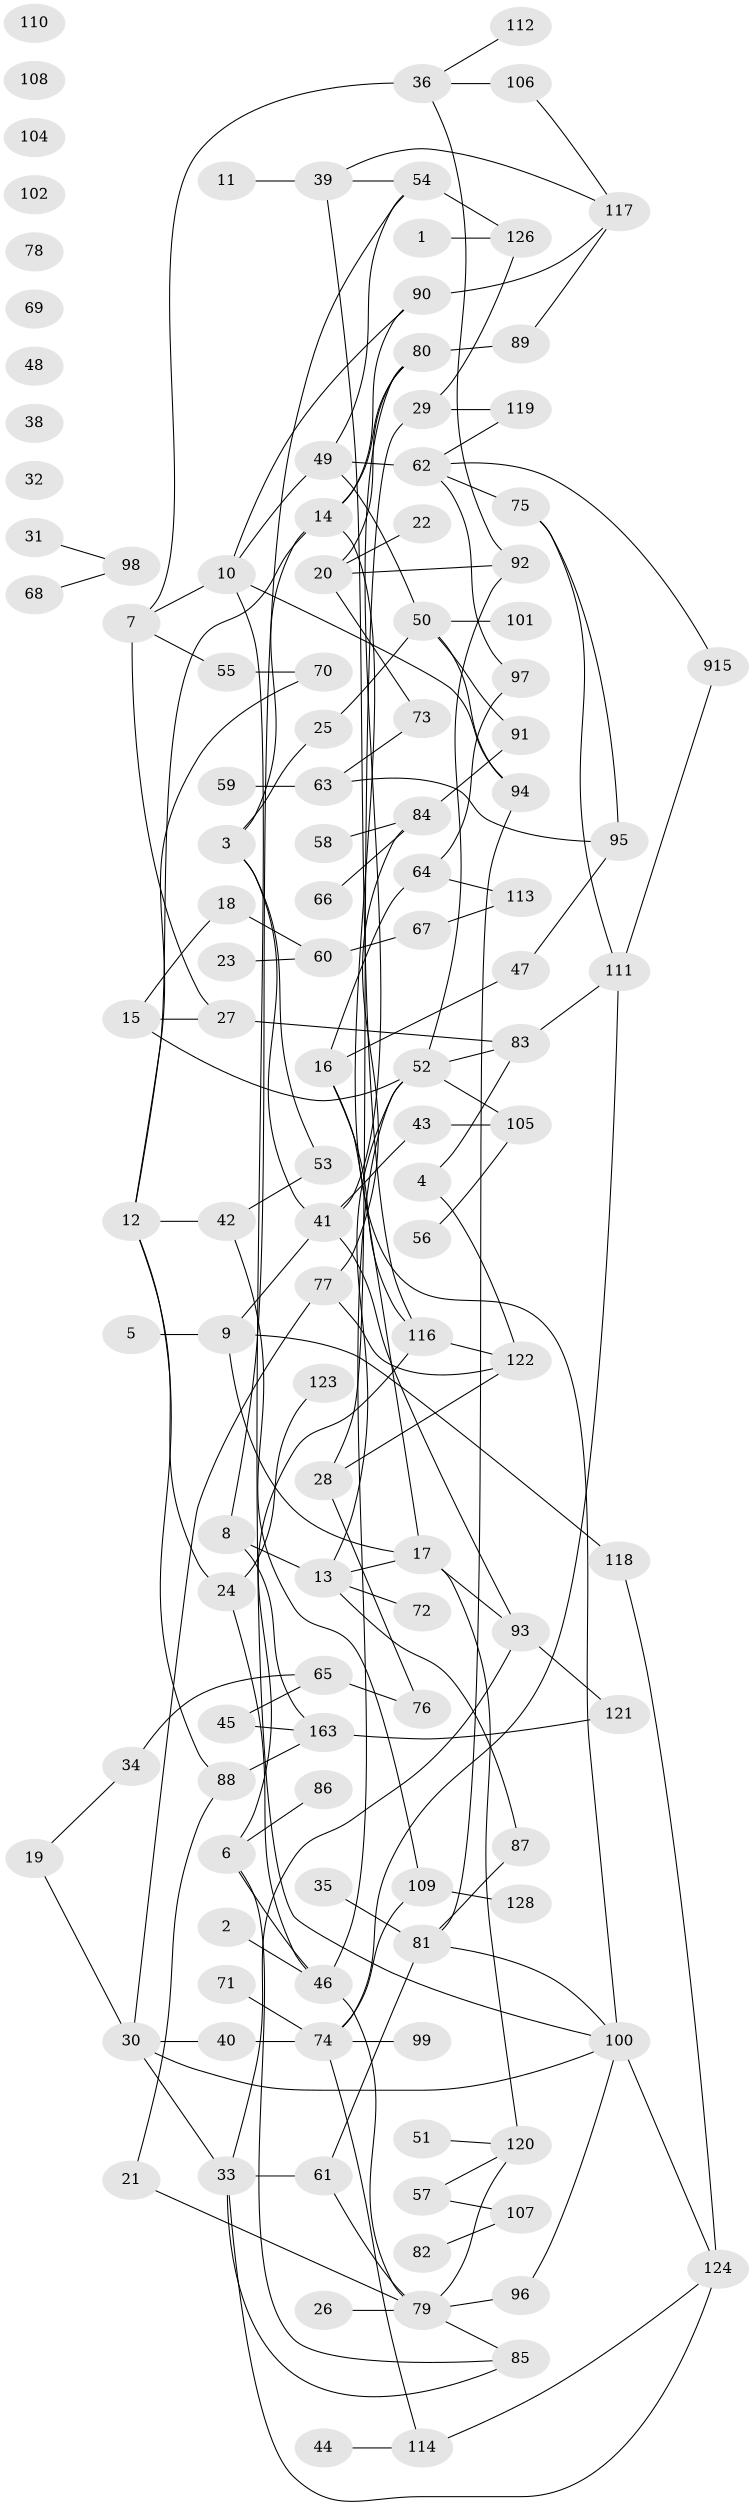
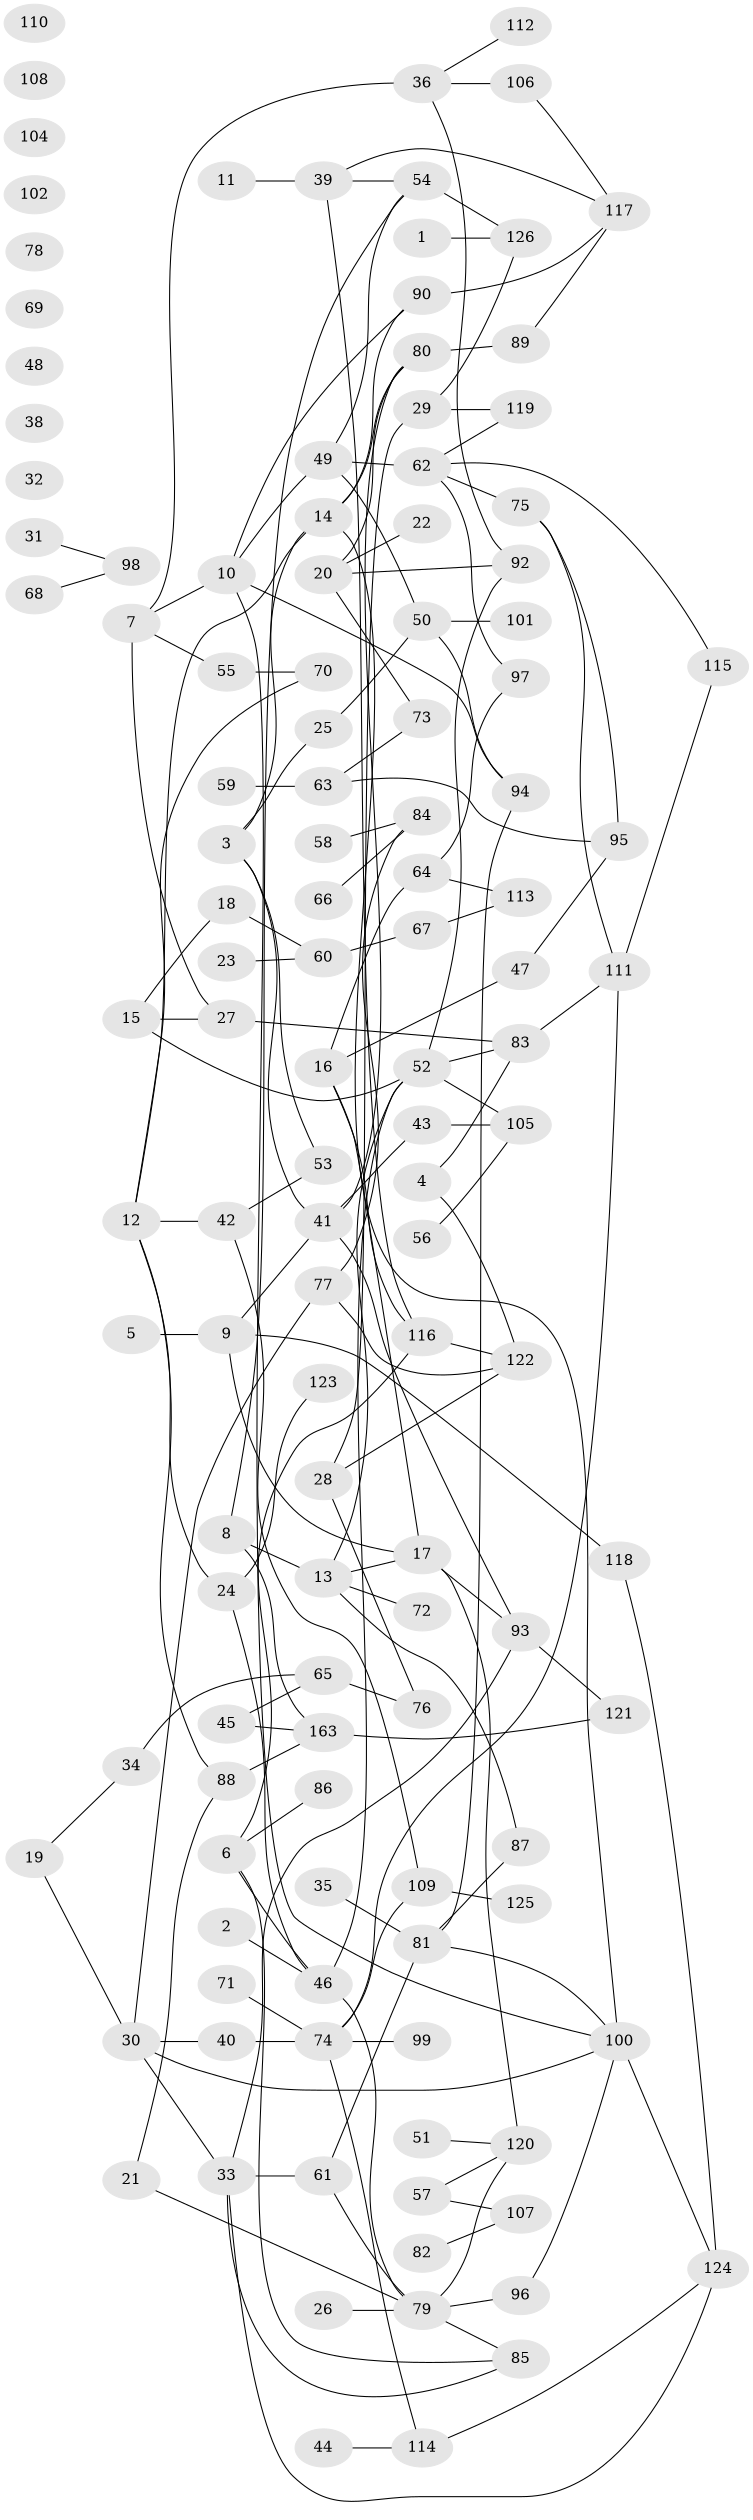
(718, 667) -> (718, 667)
(521, 736) -> none
(521, 1904) -> (521, 1904)
